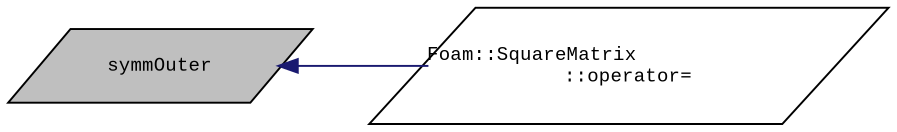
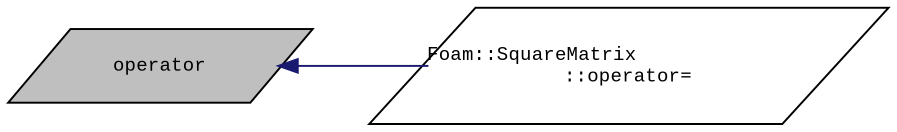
(160, 66) -> (160, 66)
